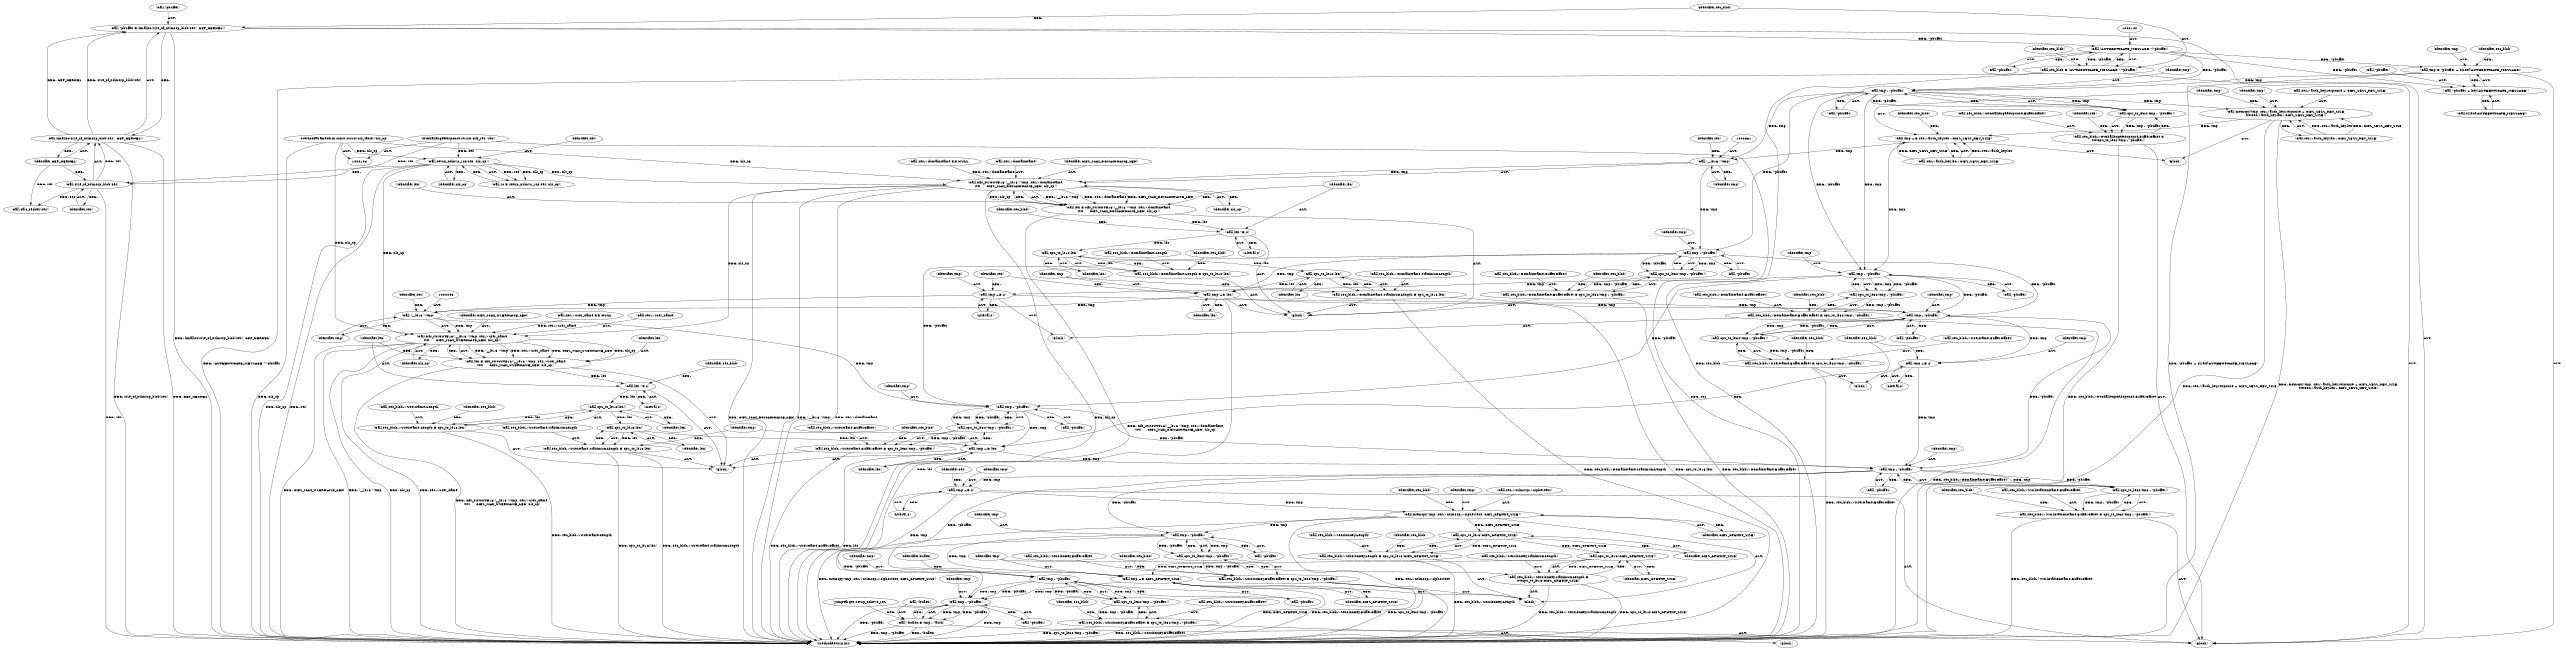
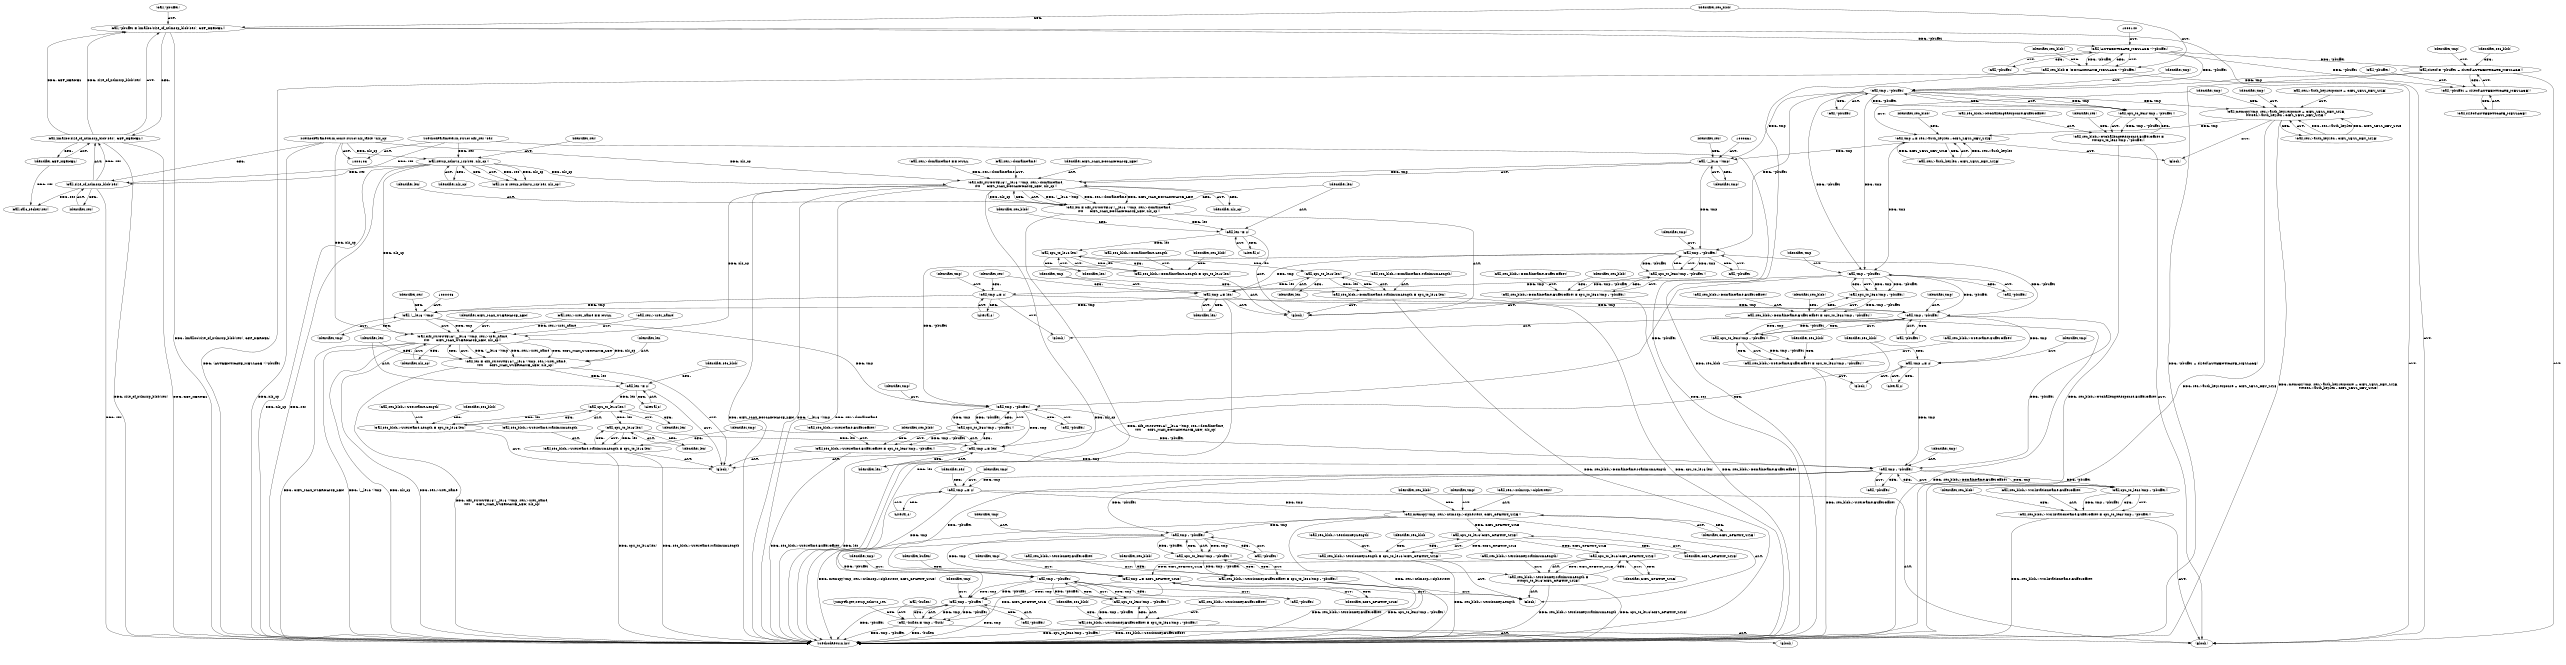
(2089, 70) -> (2089, 70)
(2471, 70) -> (2471, 70)
(2486, 91) -> (2486, 91)
(458, 139) -> (458, 139)
(73, 172) -> (218, 161)
(357, 172) -> (357, 172)
(552, 623) -> none
(1220, 628) -> (1057, 596)
